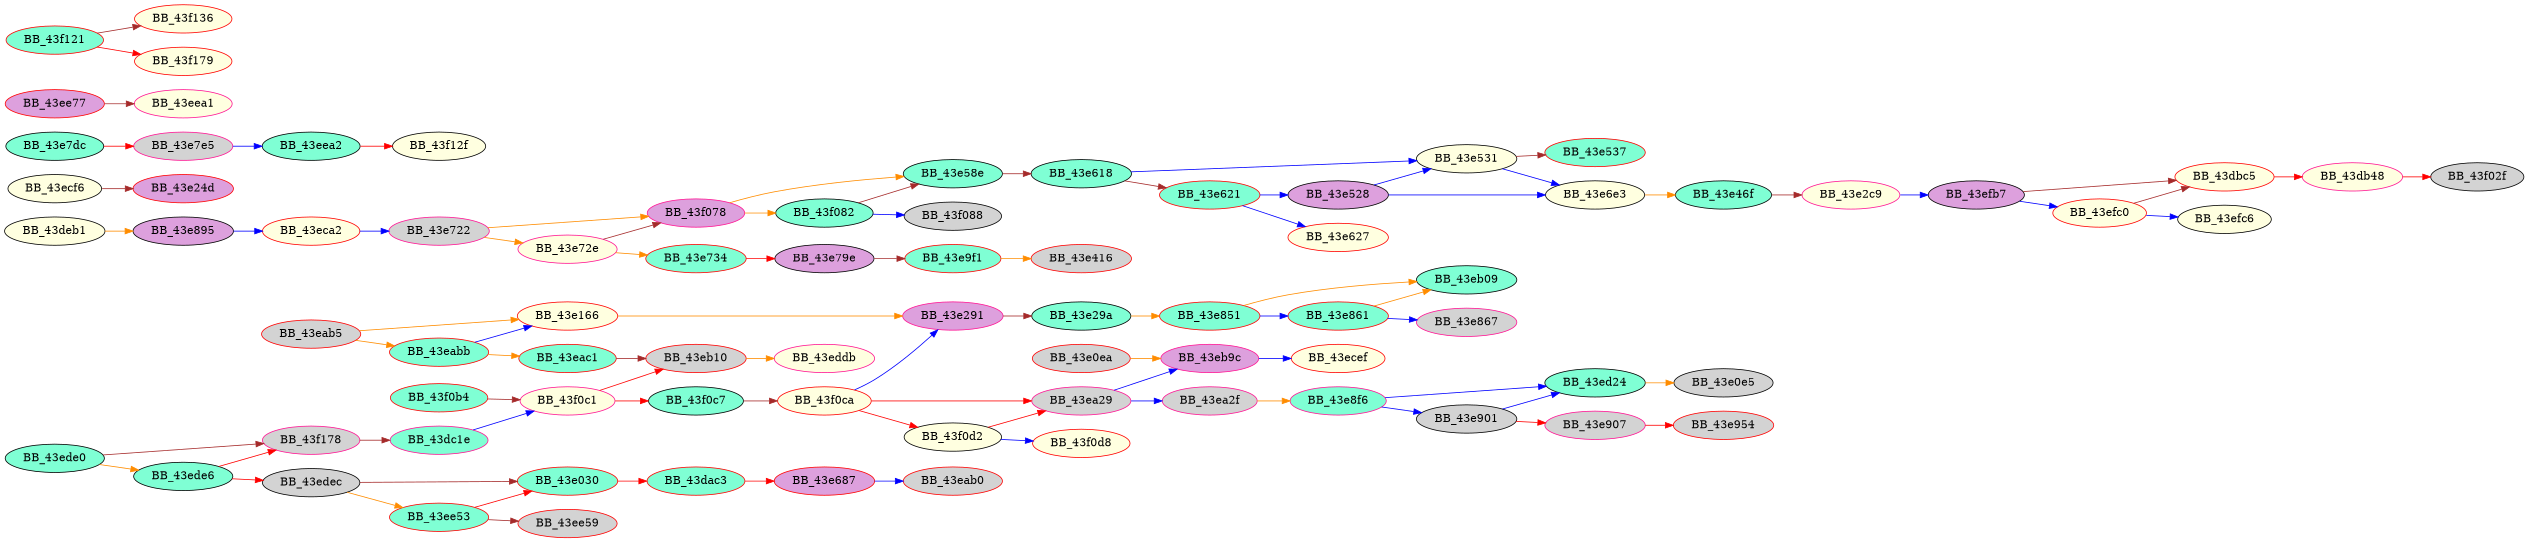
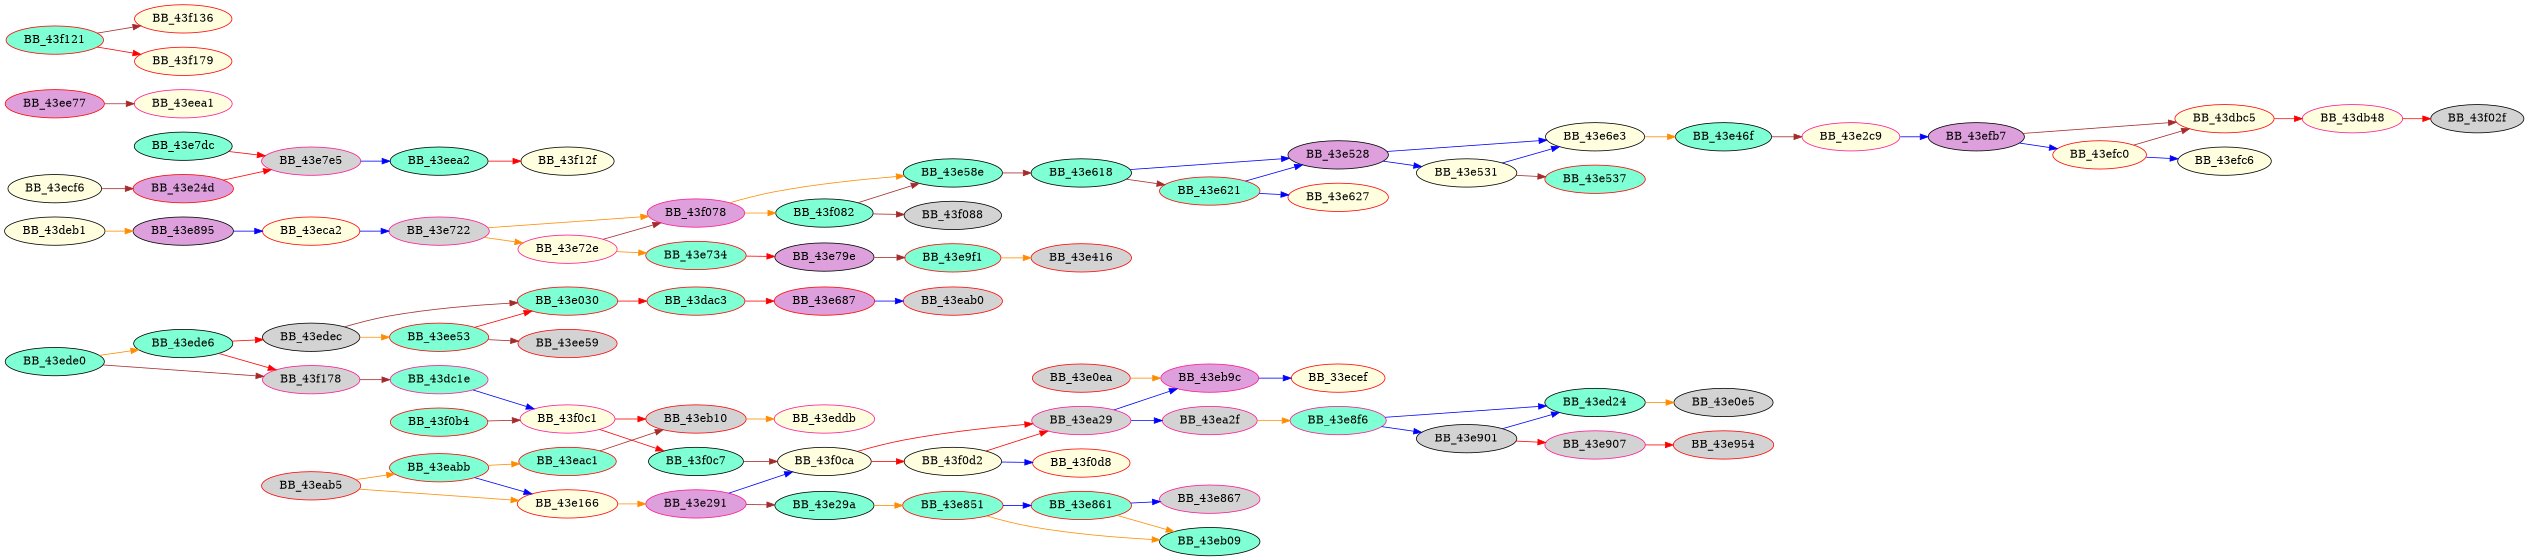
(1270, 166) -> (1206, 164)
none -> (243, 176)
(885, 215) -> (885, 214)
(1338, 358) -> (1338, 378)
(895, 365) -> (757, 484)
(824, 401) -> (824, 461)
